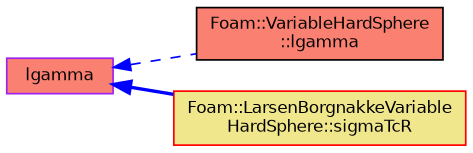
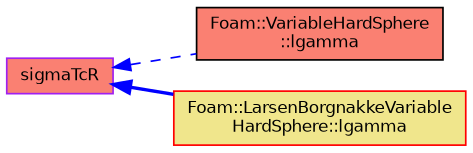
(60, 76) -> (60, 76)
(320, 118) -> (320, 118)
